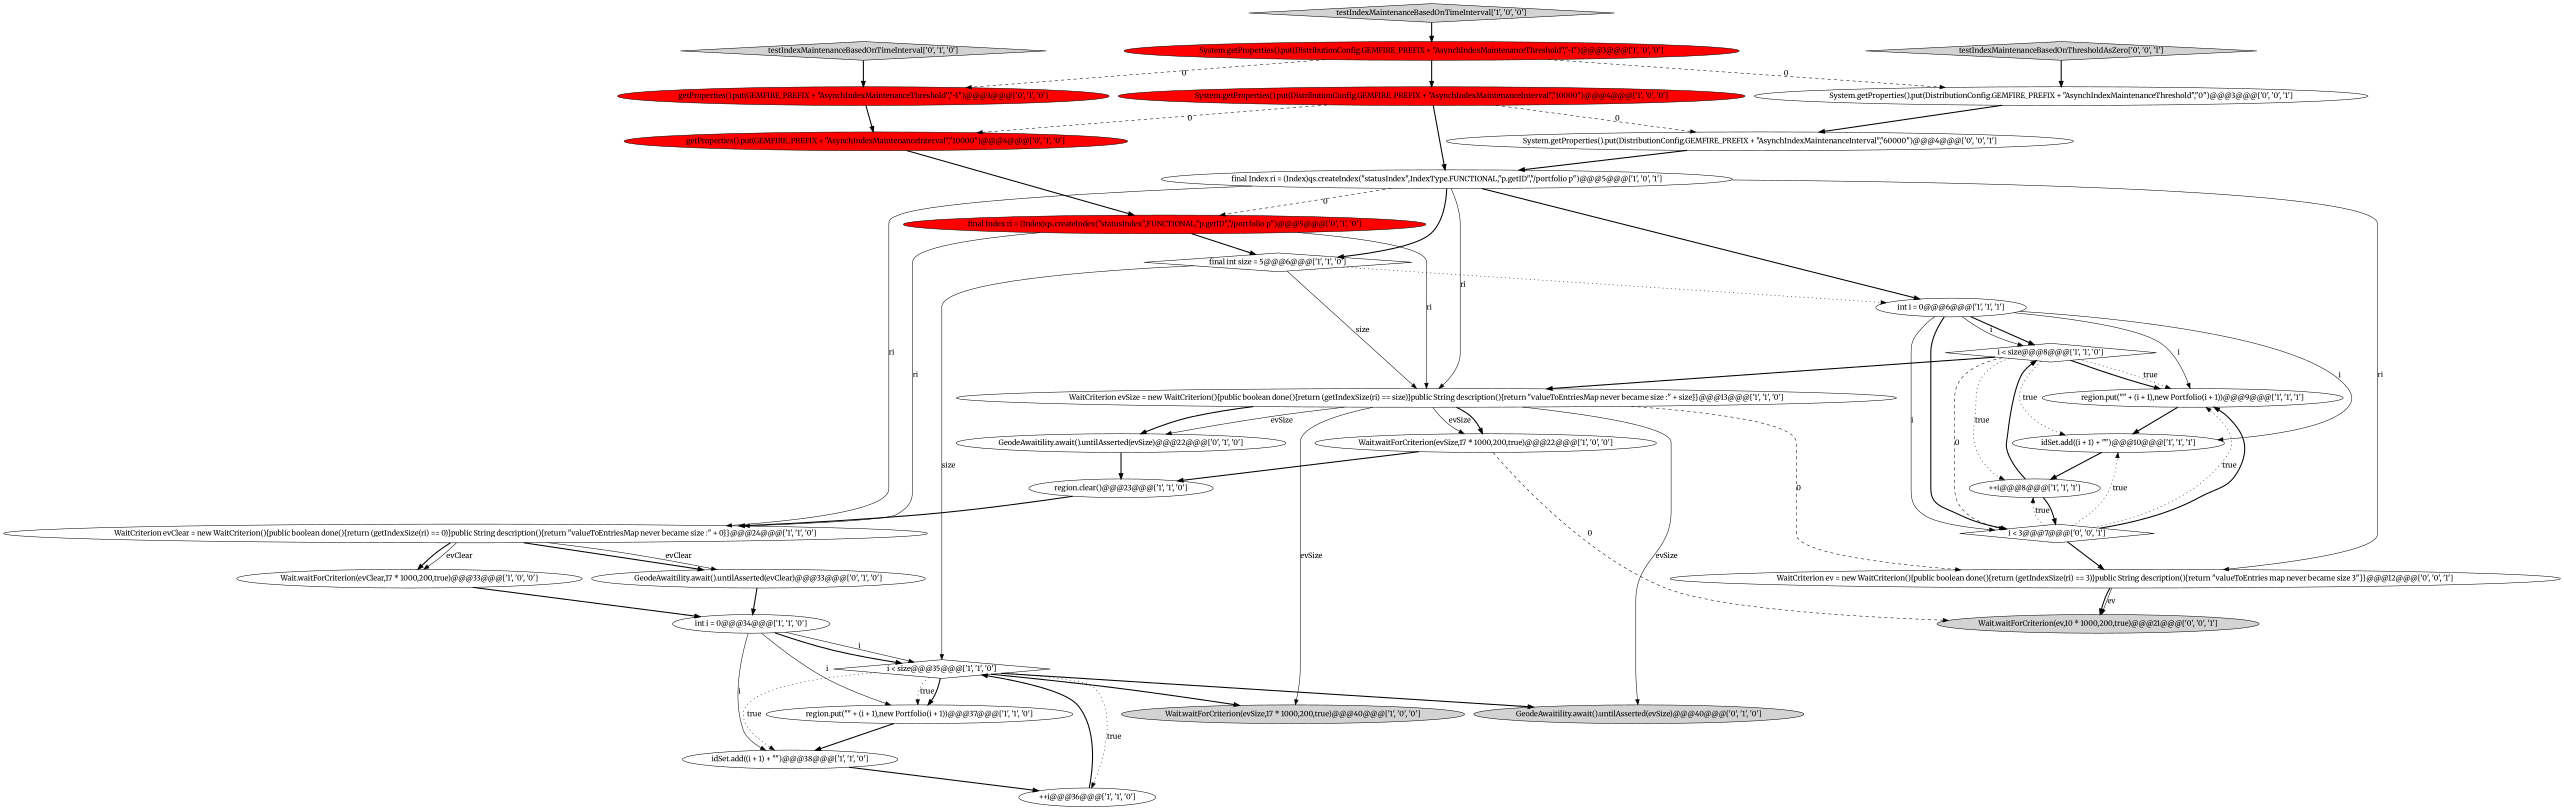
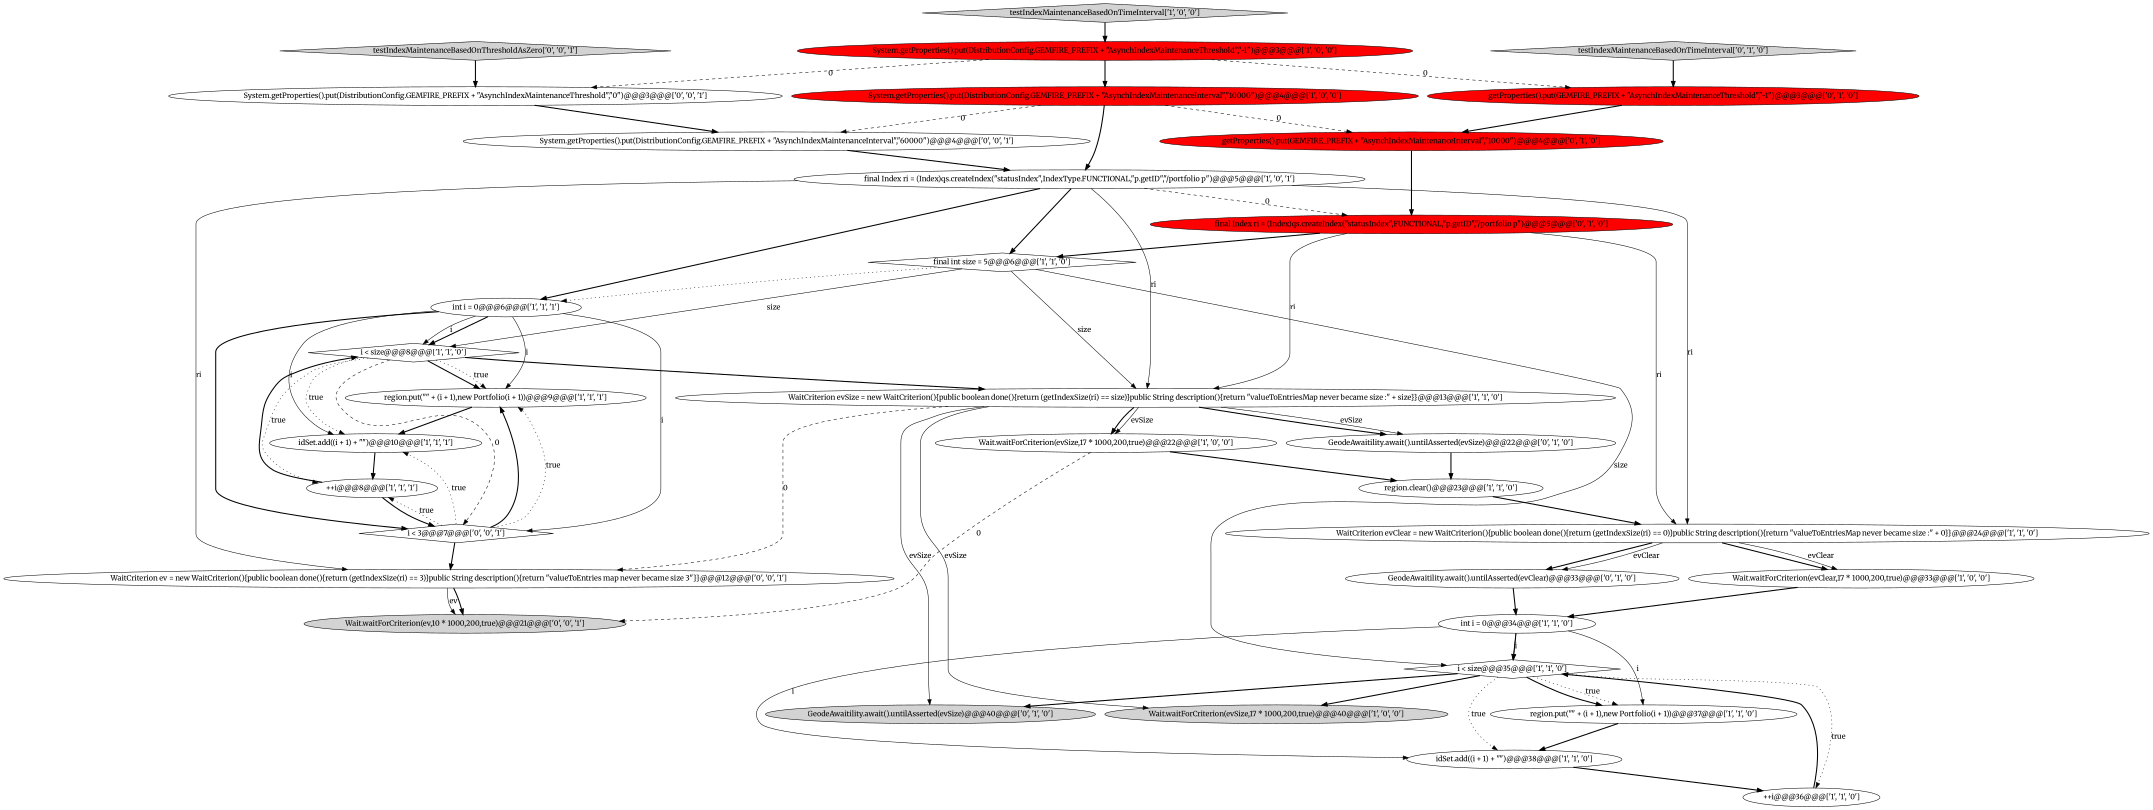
none -> (709, 307)
